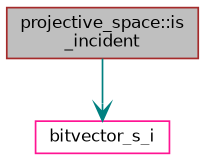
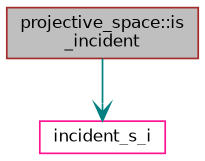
(103, 137) -> (103, 137)
